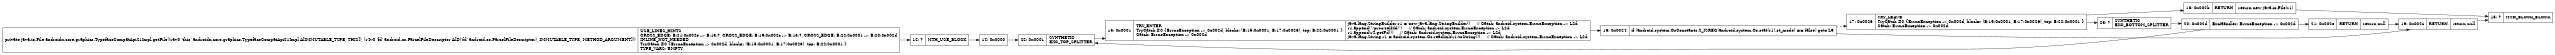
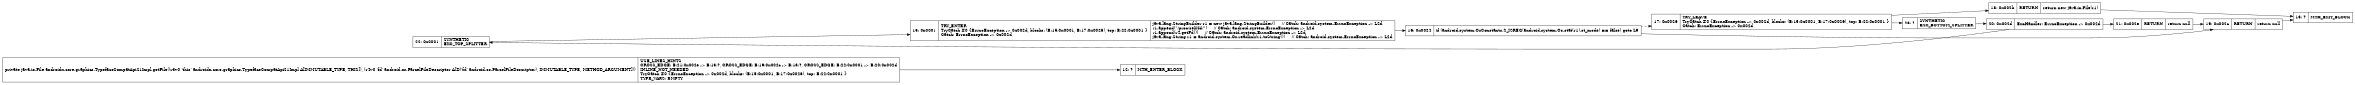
(2528, 17) -> (2330, 17)
(947, 40) -> (1160, 70)
(994, 40) -> none
